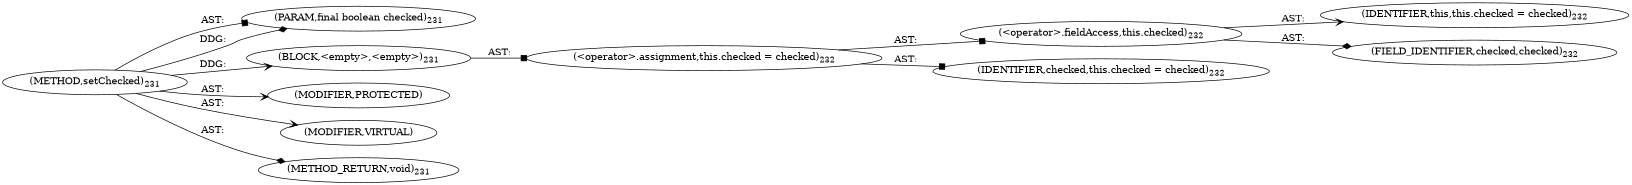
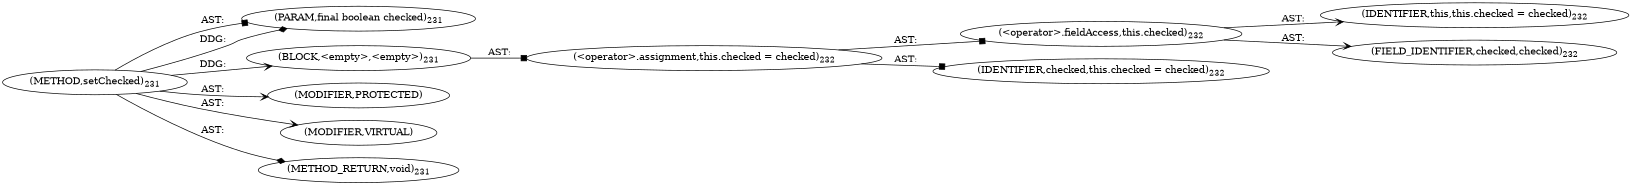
(1284, 43) -> (1284, 43)
